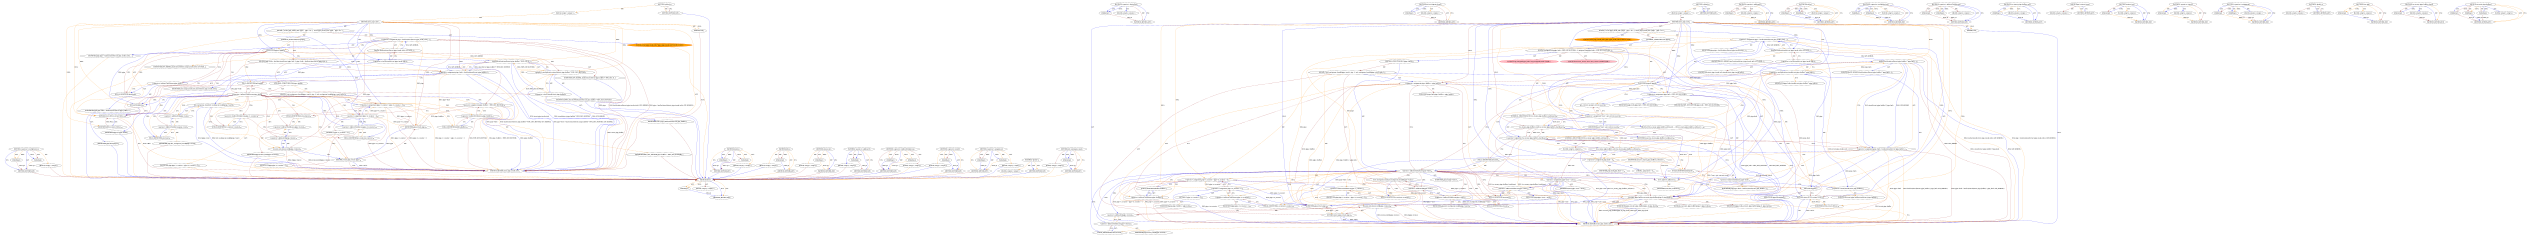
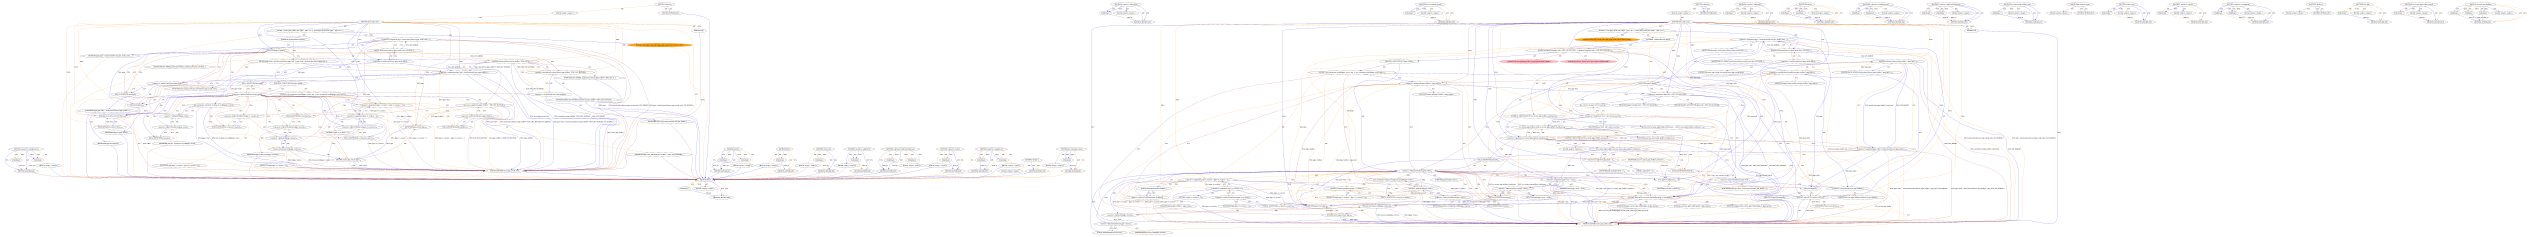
(1550, 86) -> (1543, 90)
